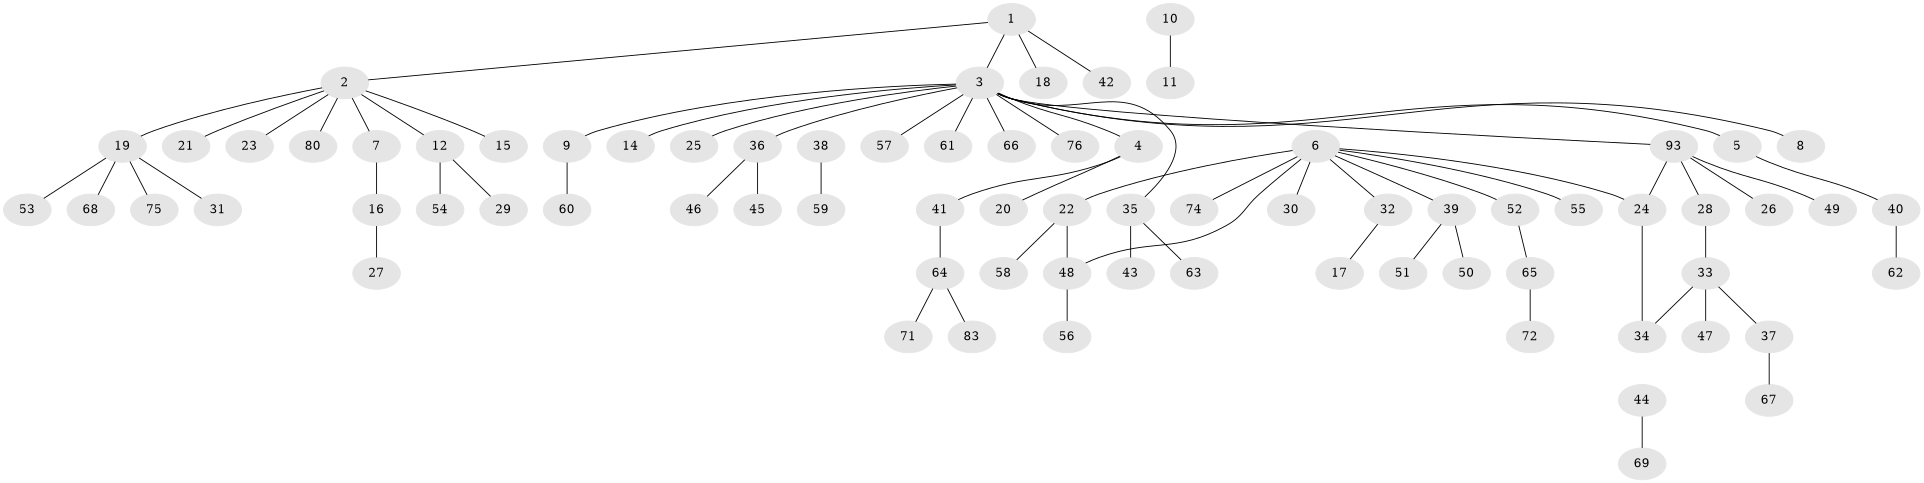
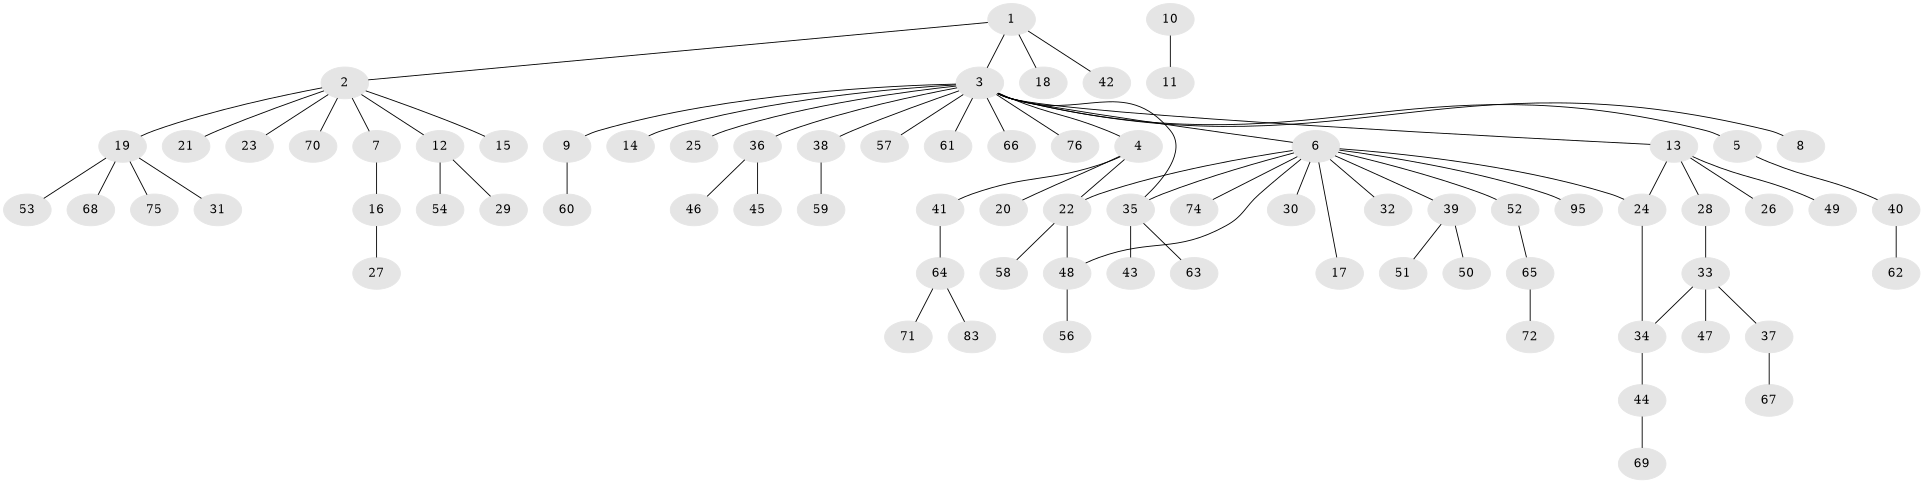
none -> (899, 112)
none -> (1219, 132)
(313, 146) -> (313, 146)
(1674, 146) -> (1674, 146)
none -> (1221, 174)
none -> (1103, 178)
(1579, 210) -> (1579, 210)
(1364, 242) -> (1328, 210)
none -> (1642, 369)
